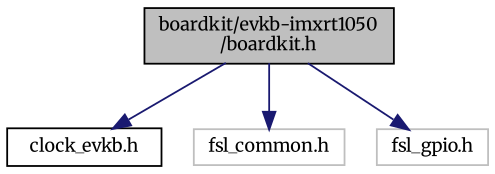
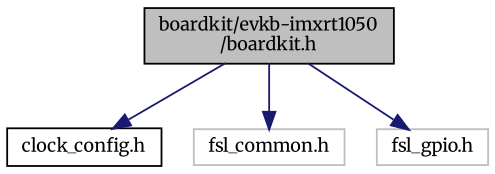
(84, 147) -> (84, 147)
